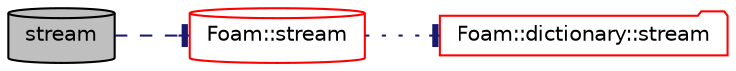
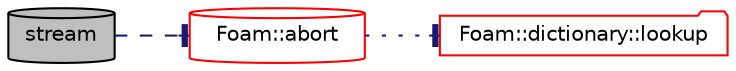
(277, 36) -> (277, 36)
(584, 36) -> (584, 36)
